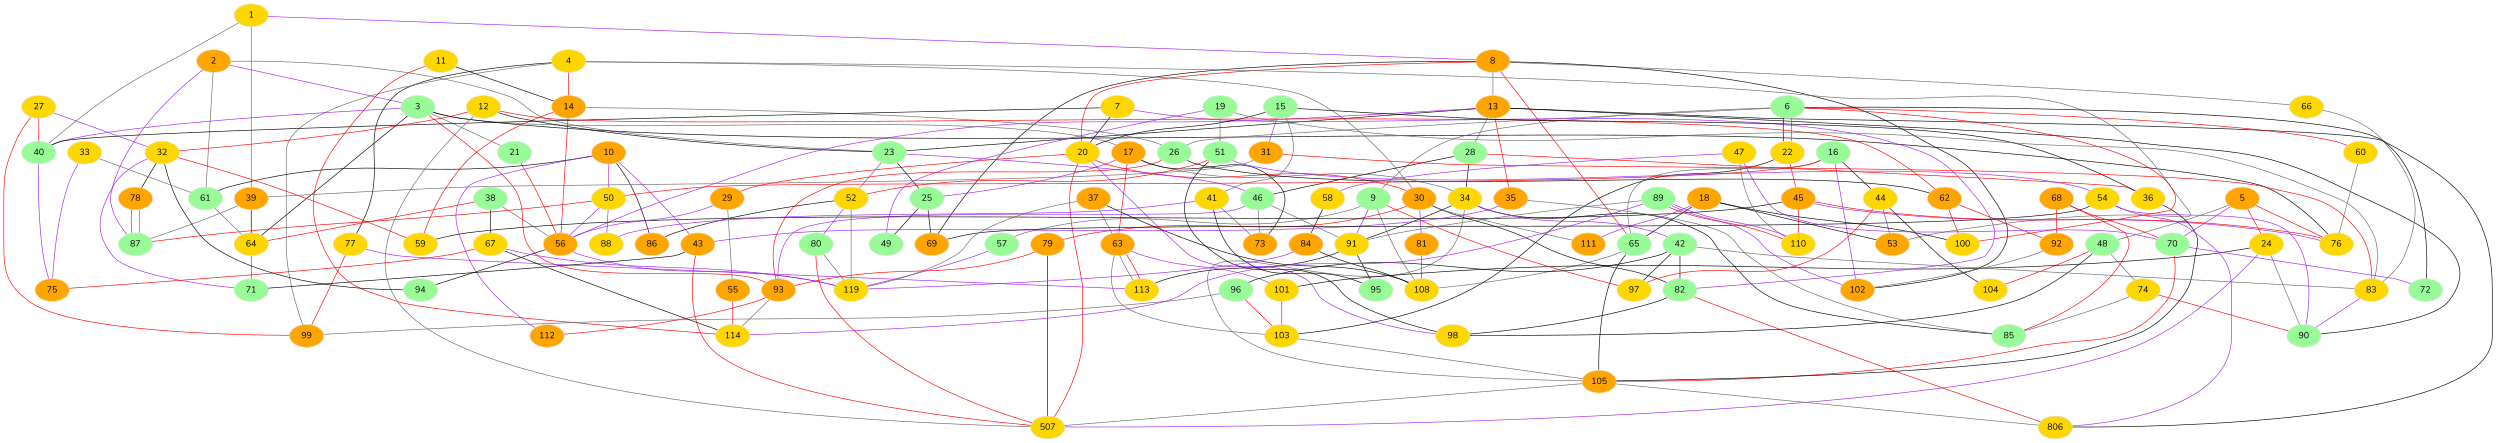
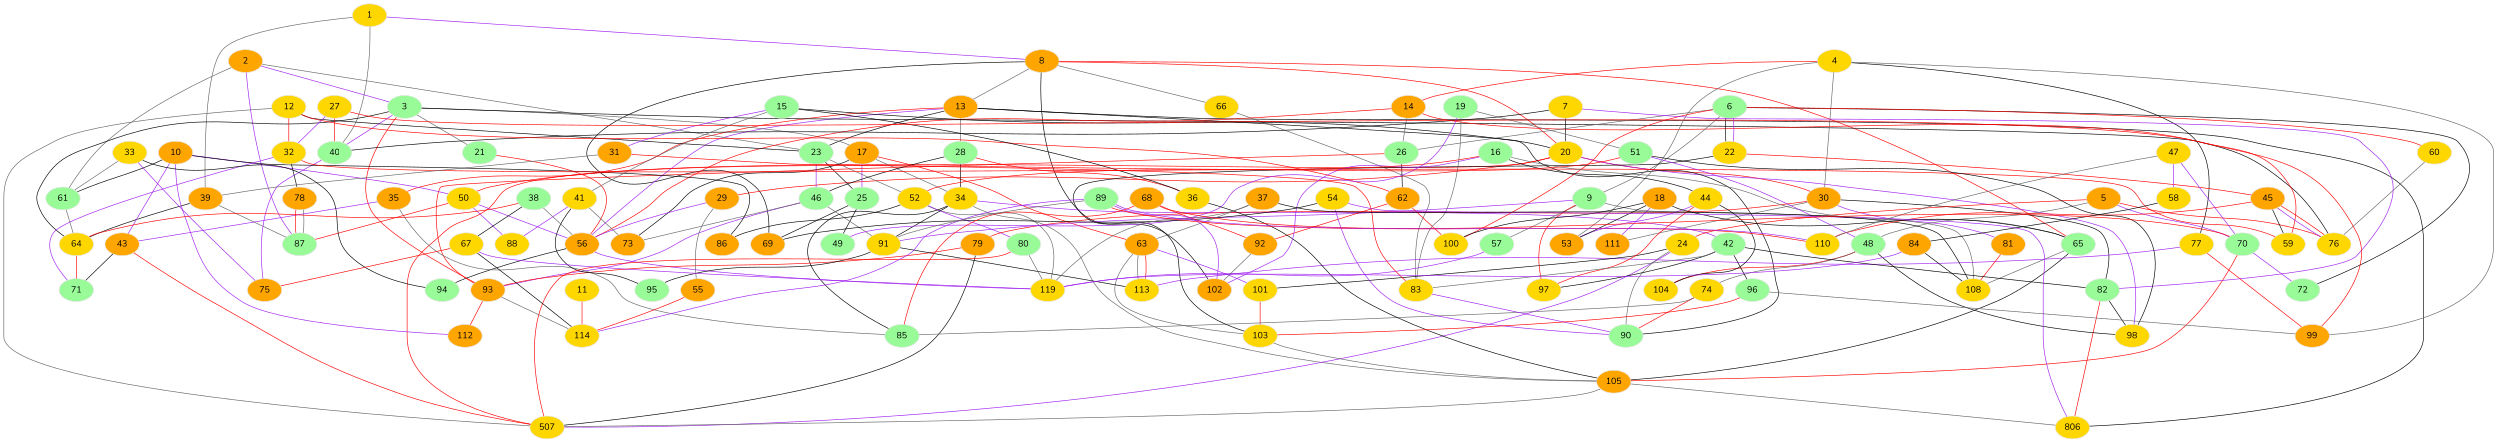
(505, 84) -> none
(1661, 176) -> (1756, 190)
(258, 268) -> (304, 175)
